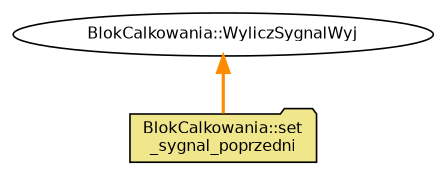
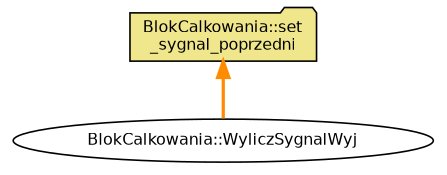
(223, 93) -> (223, 98)
